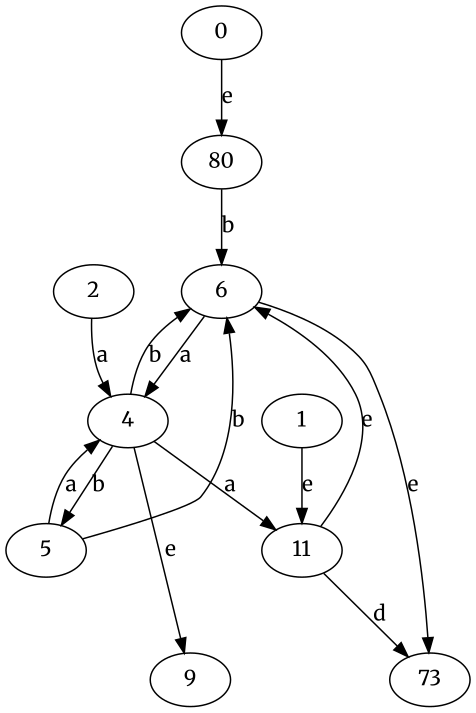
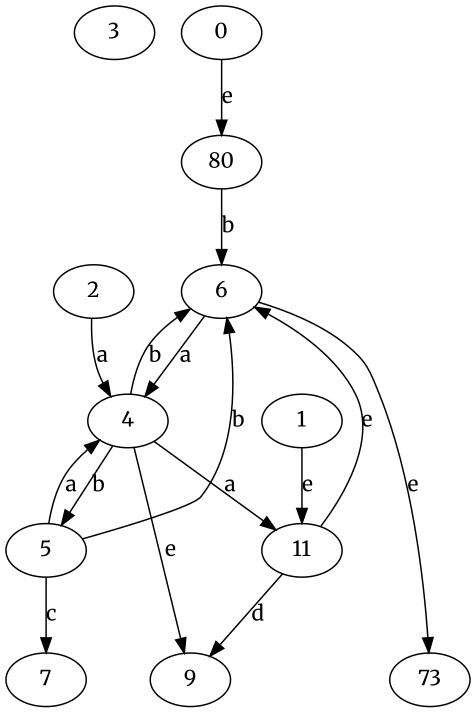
none -> (115, 33)
(361, 610) -> (251, 609)
none -> (46, 680)
